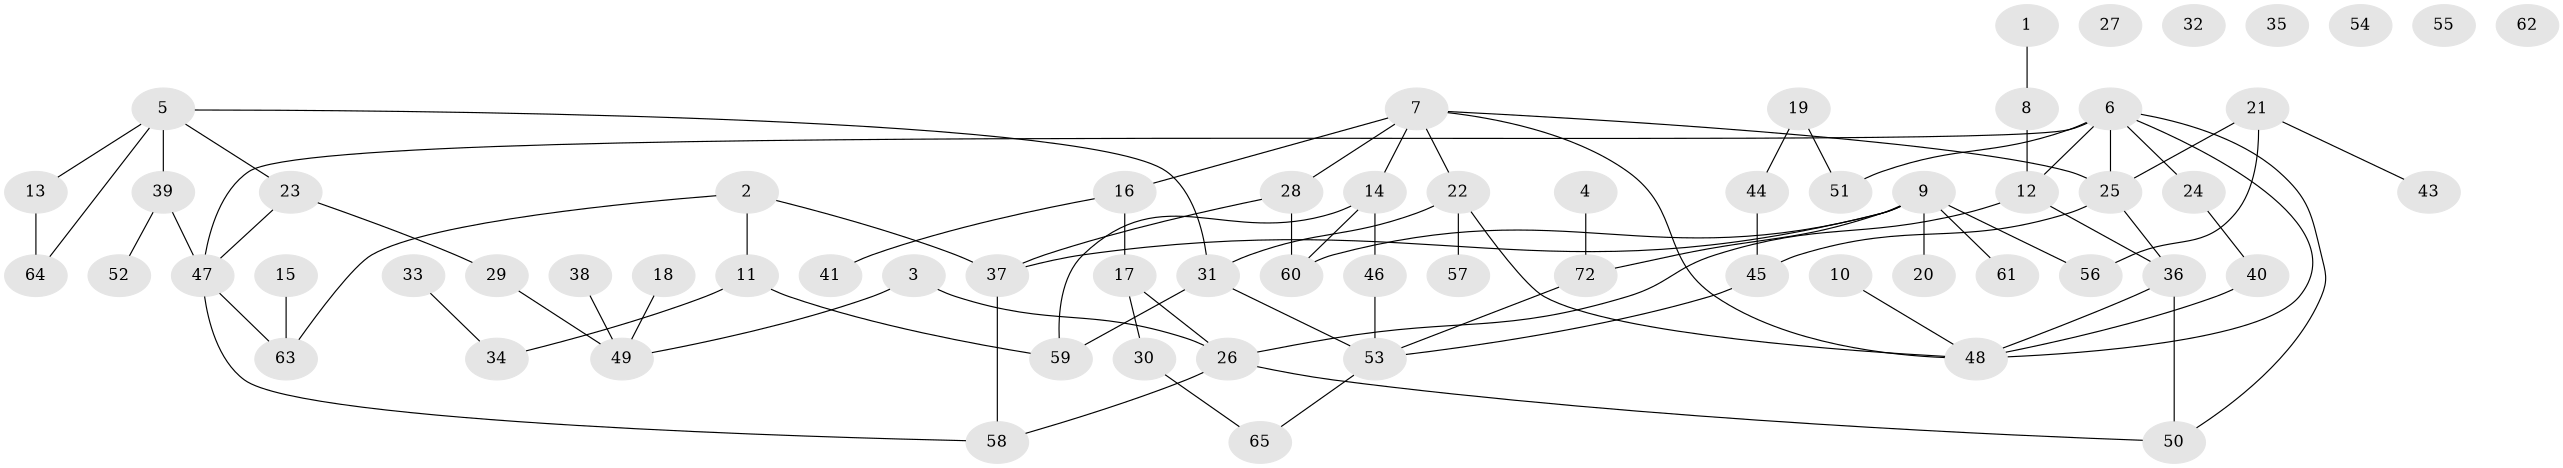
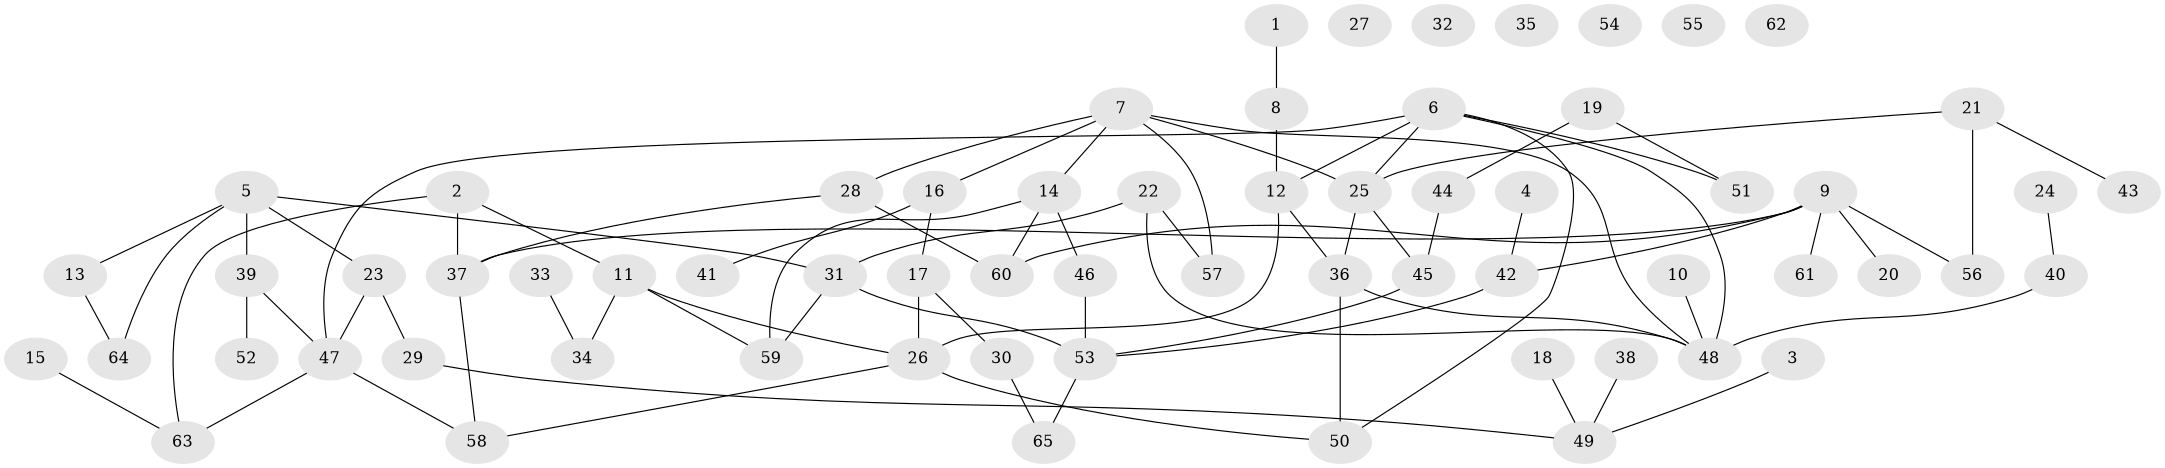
(2152, 150) -> none
(1438, 151) -> (1195, 180)
(1586, 276) -> (1507, 276)
(1071, 317) -> (761, 325)
